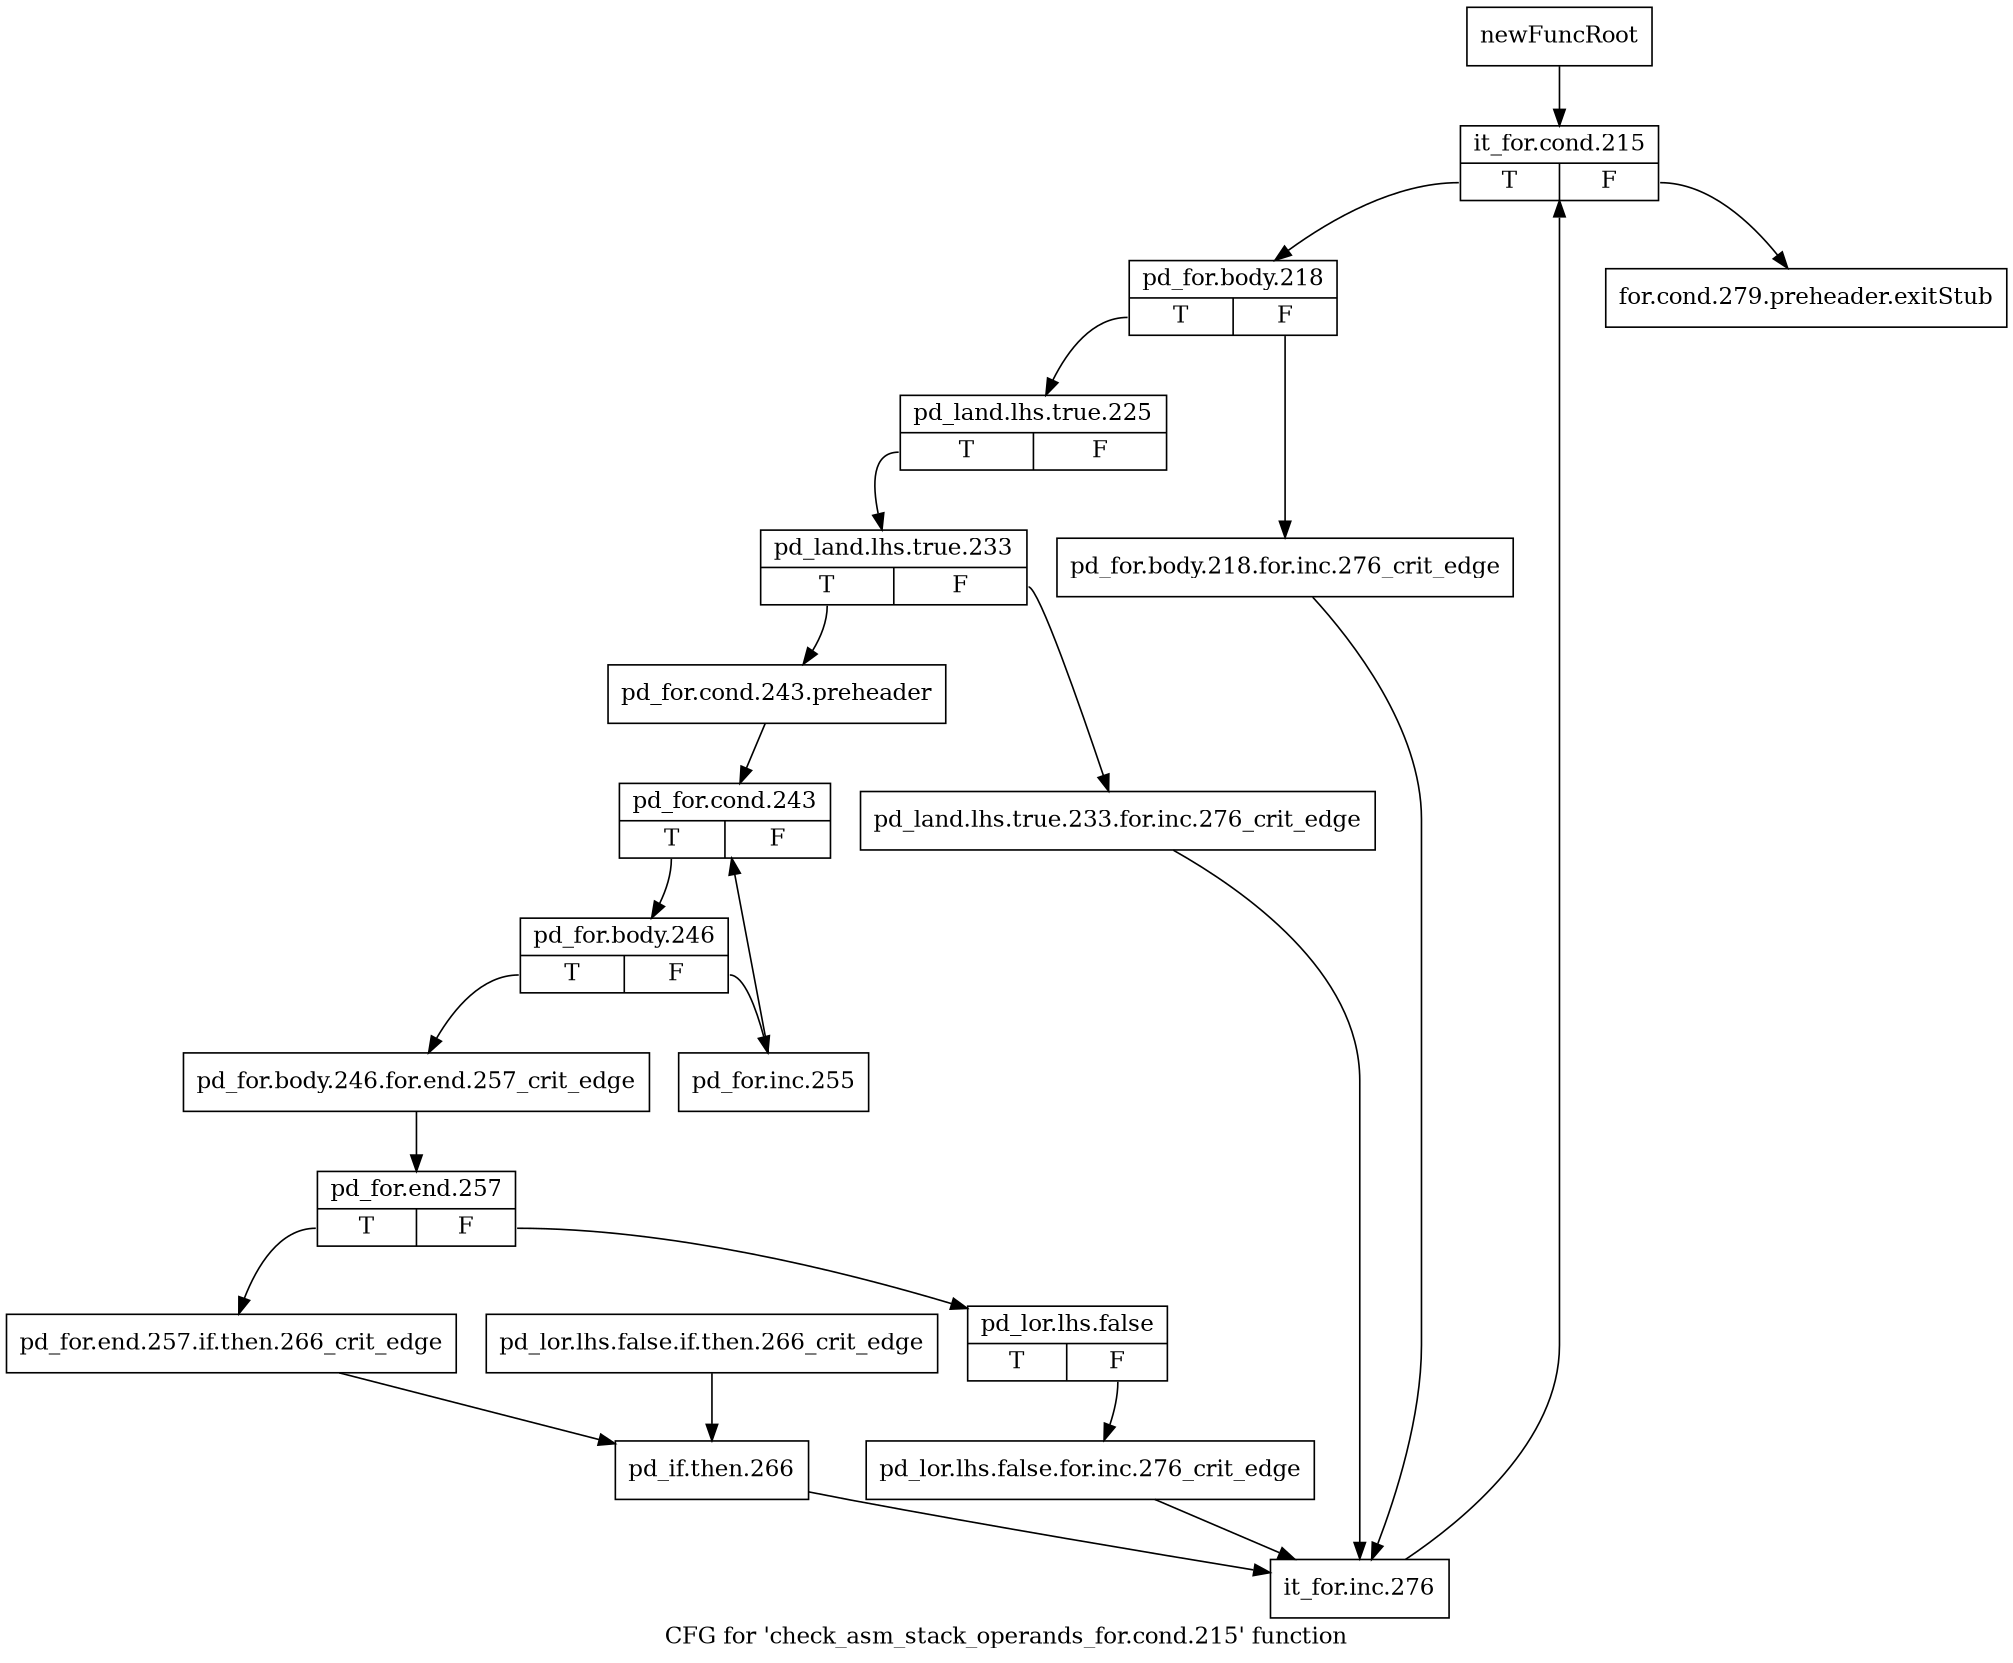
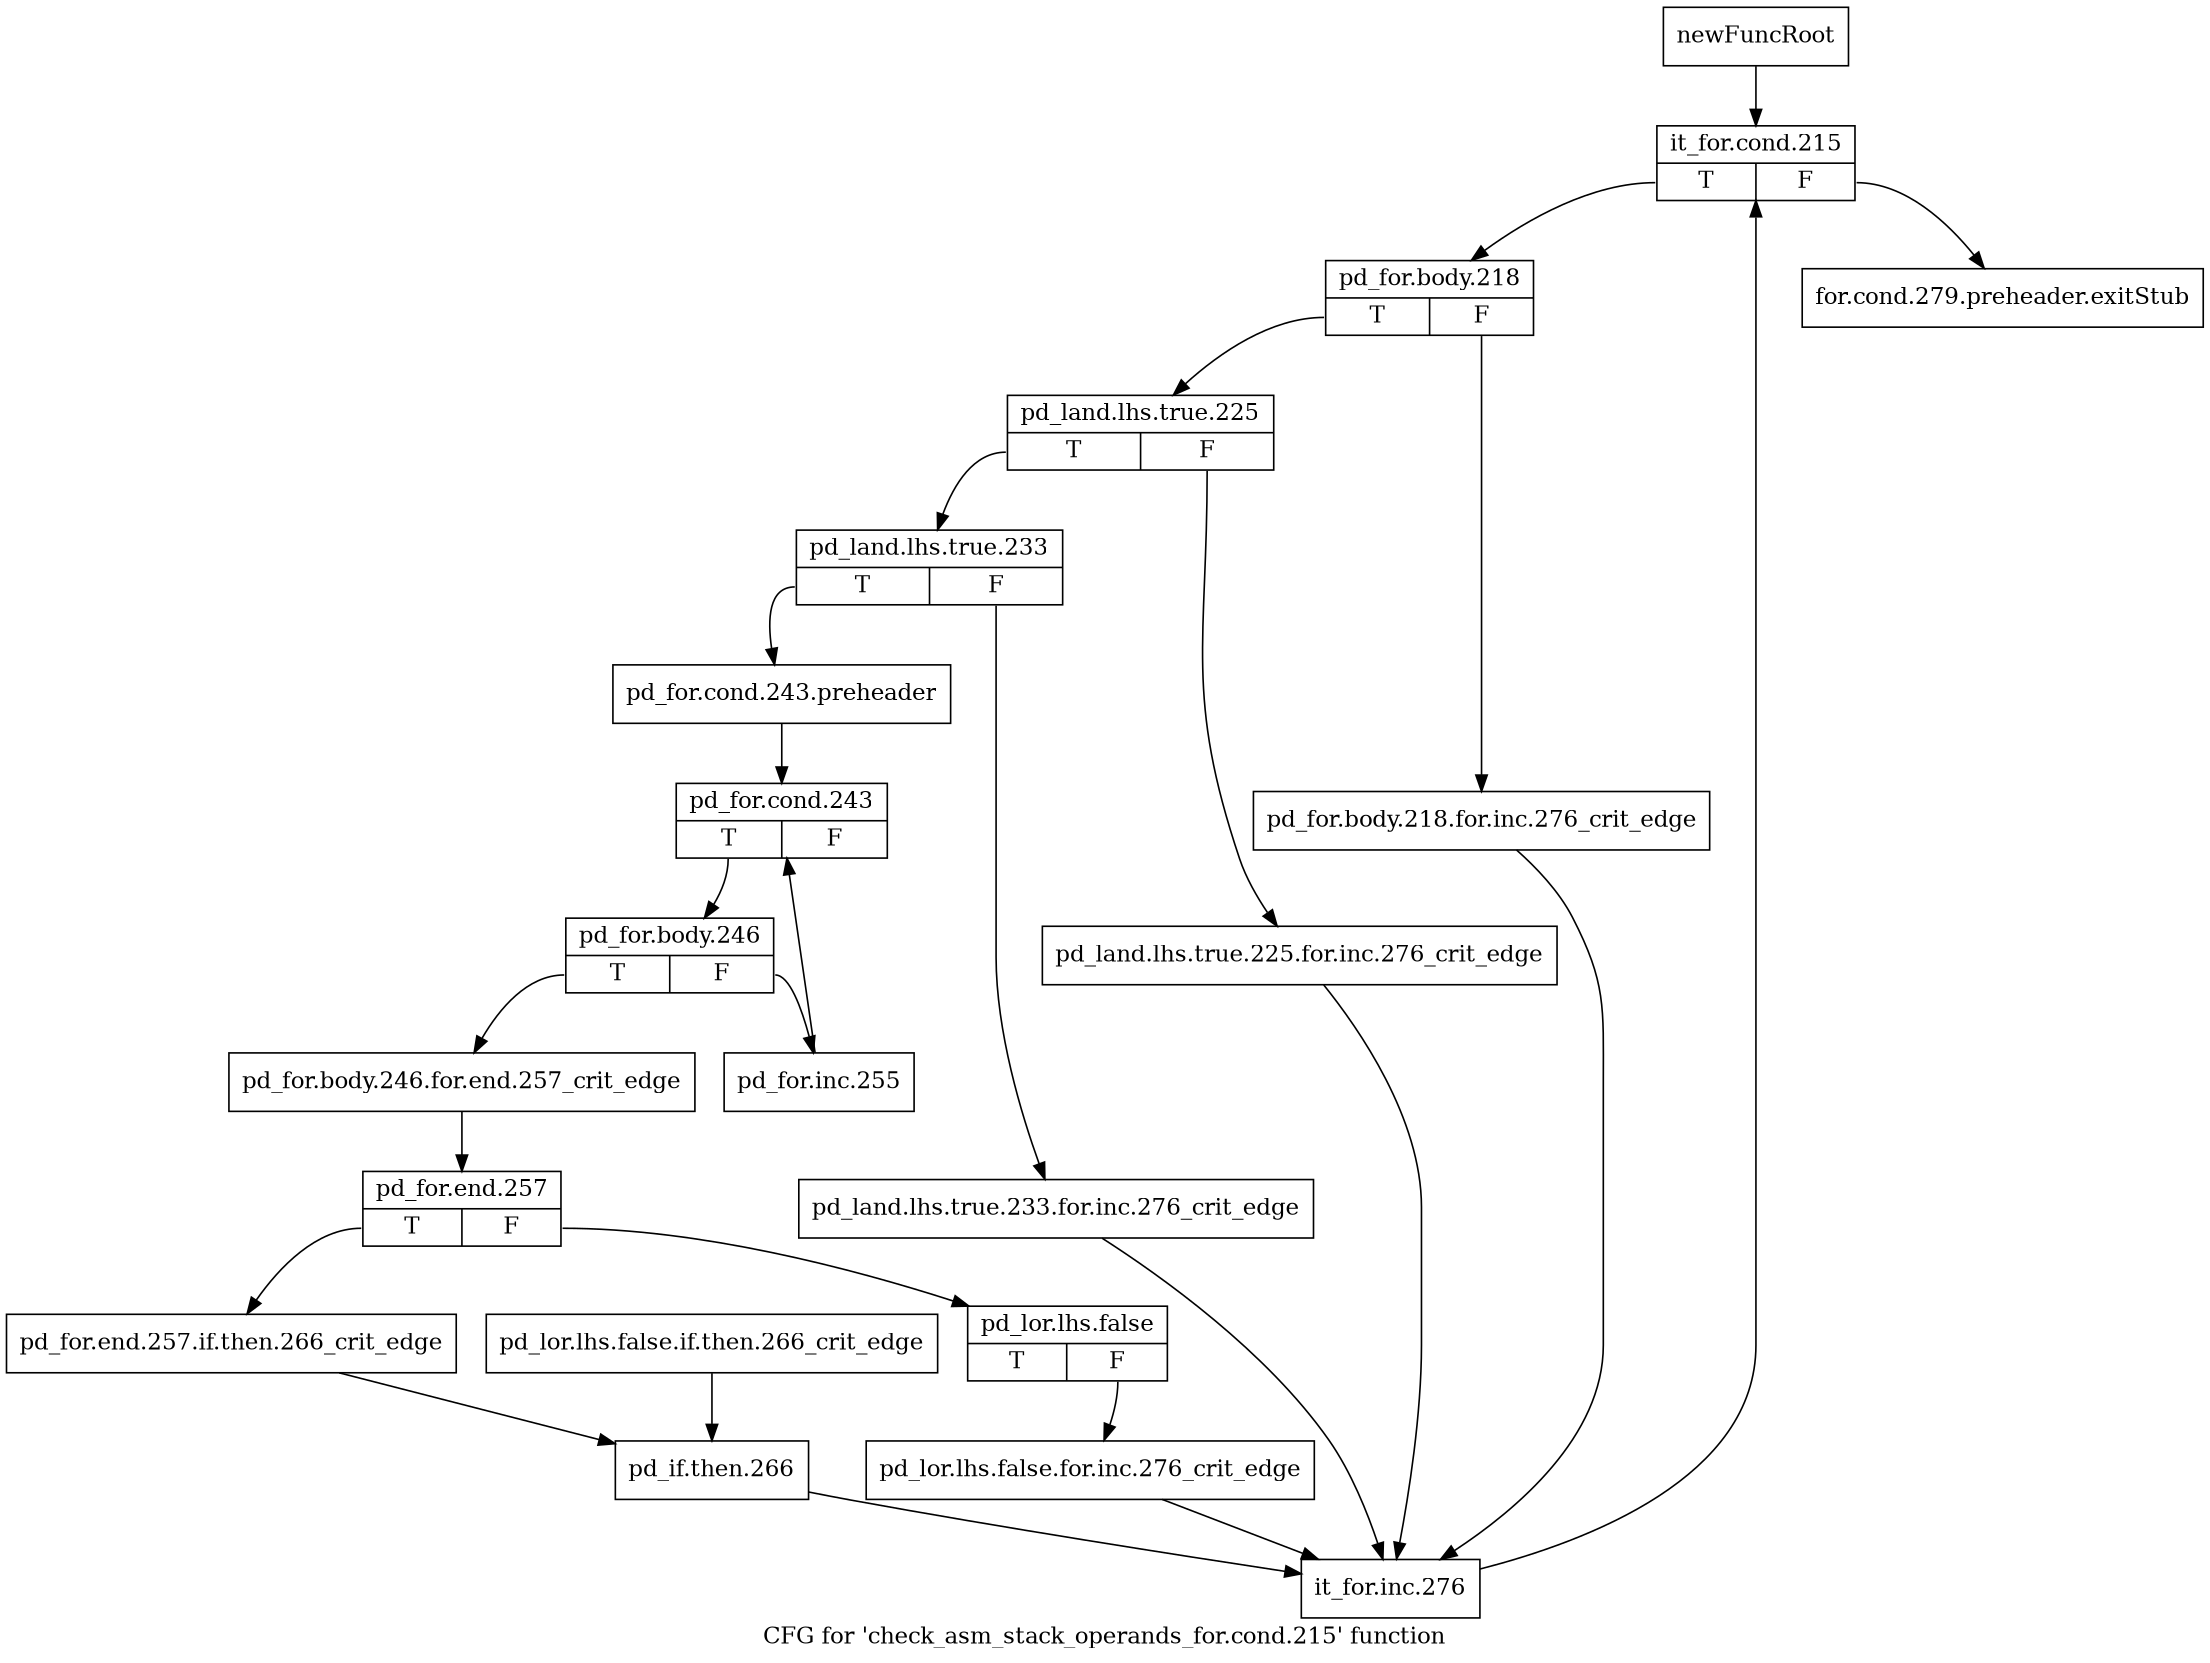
none -> (1300, 955)
